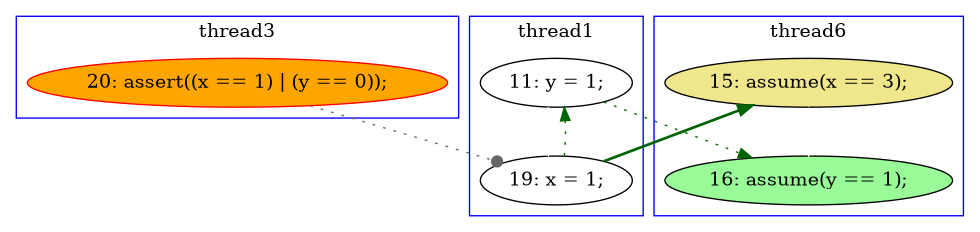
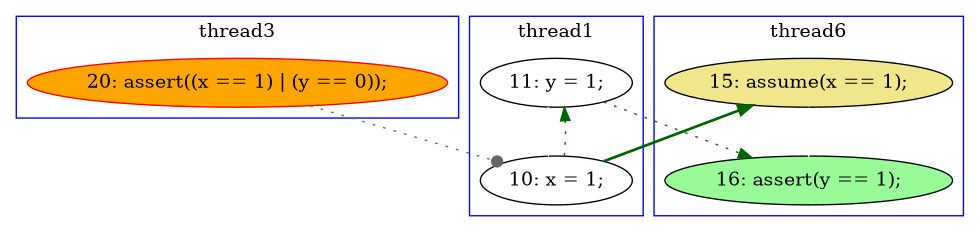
(809, 83) -> (809, 83)
(556, 180) -> (556, 180)
(809, 180) -> (809, 180)
